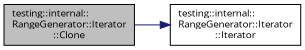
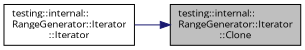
(147, 25) -> (147, 25)
